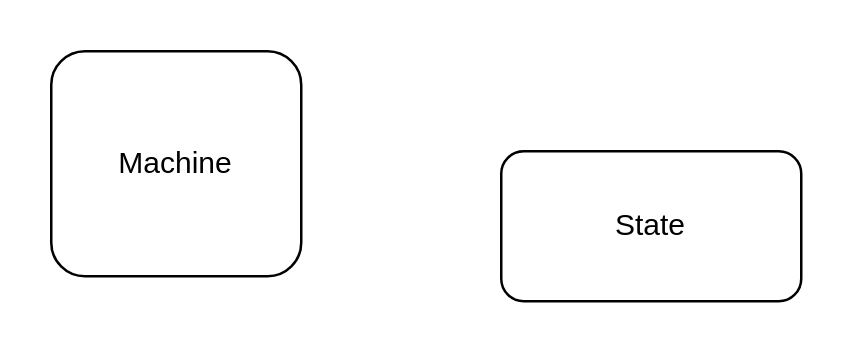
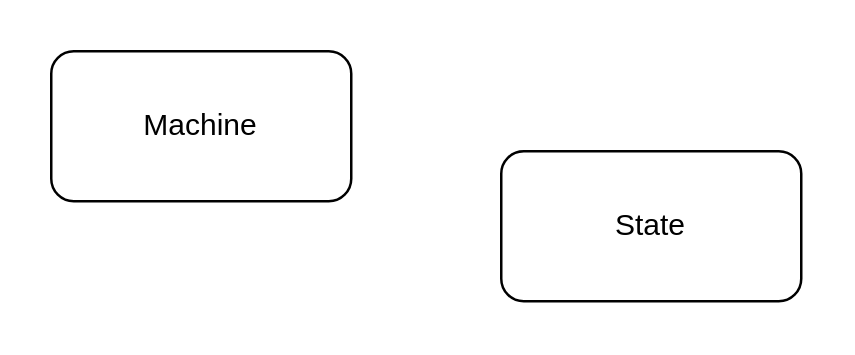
(176, 164) -> (201, 126)
